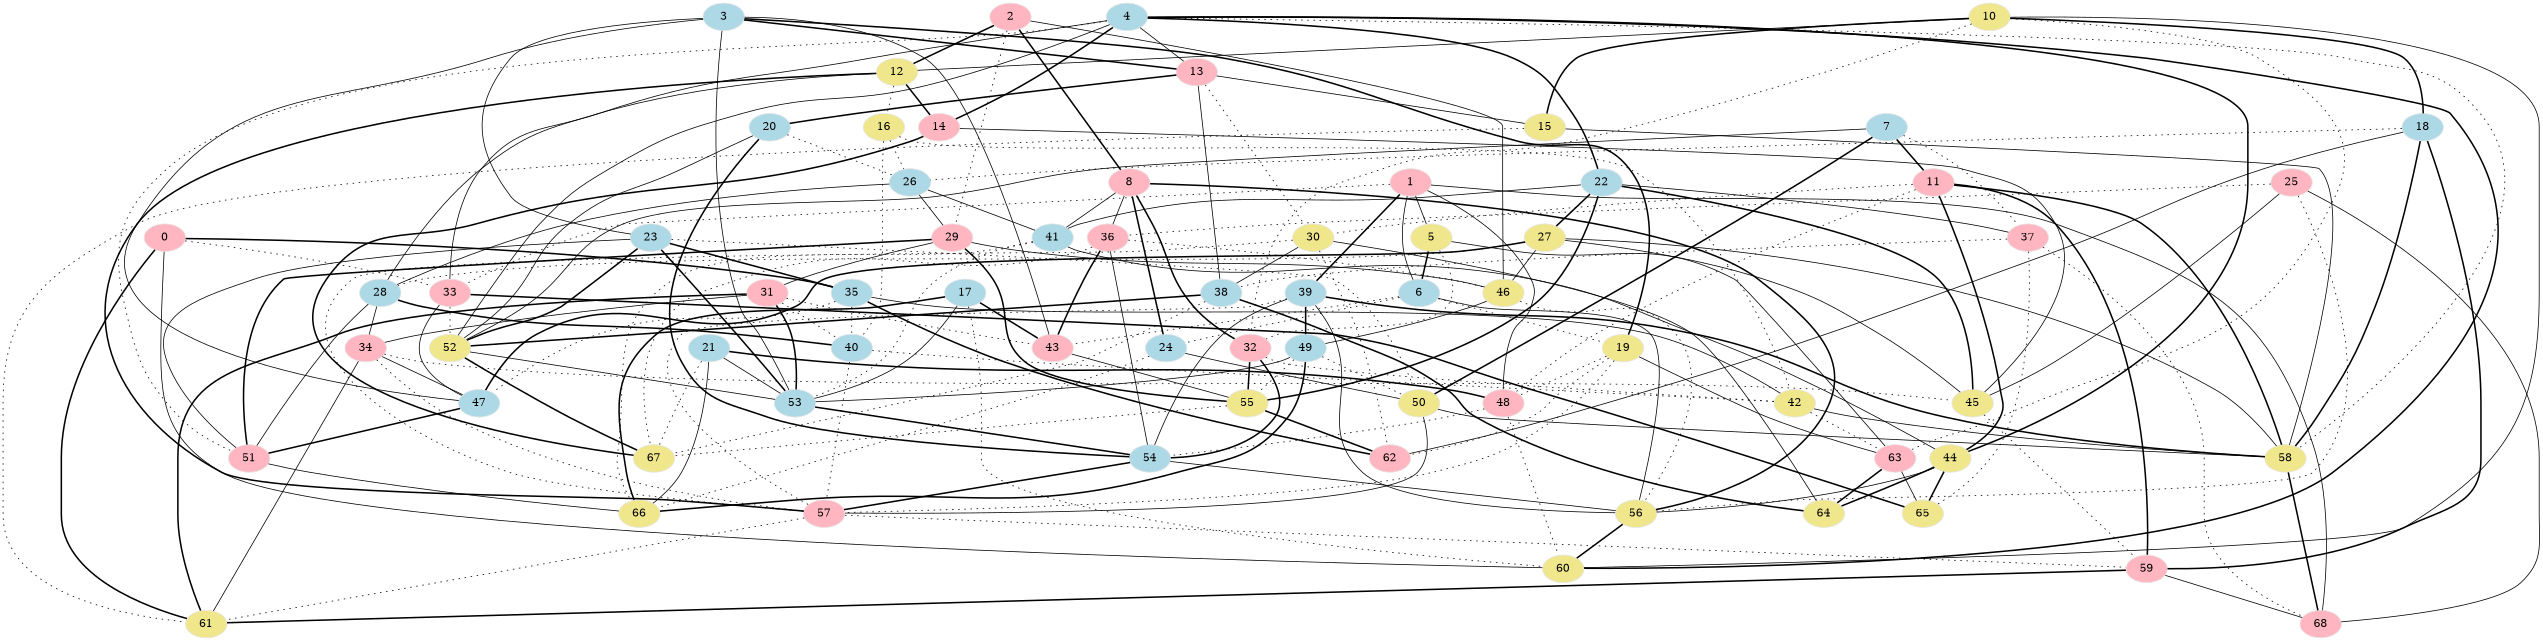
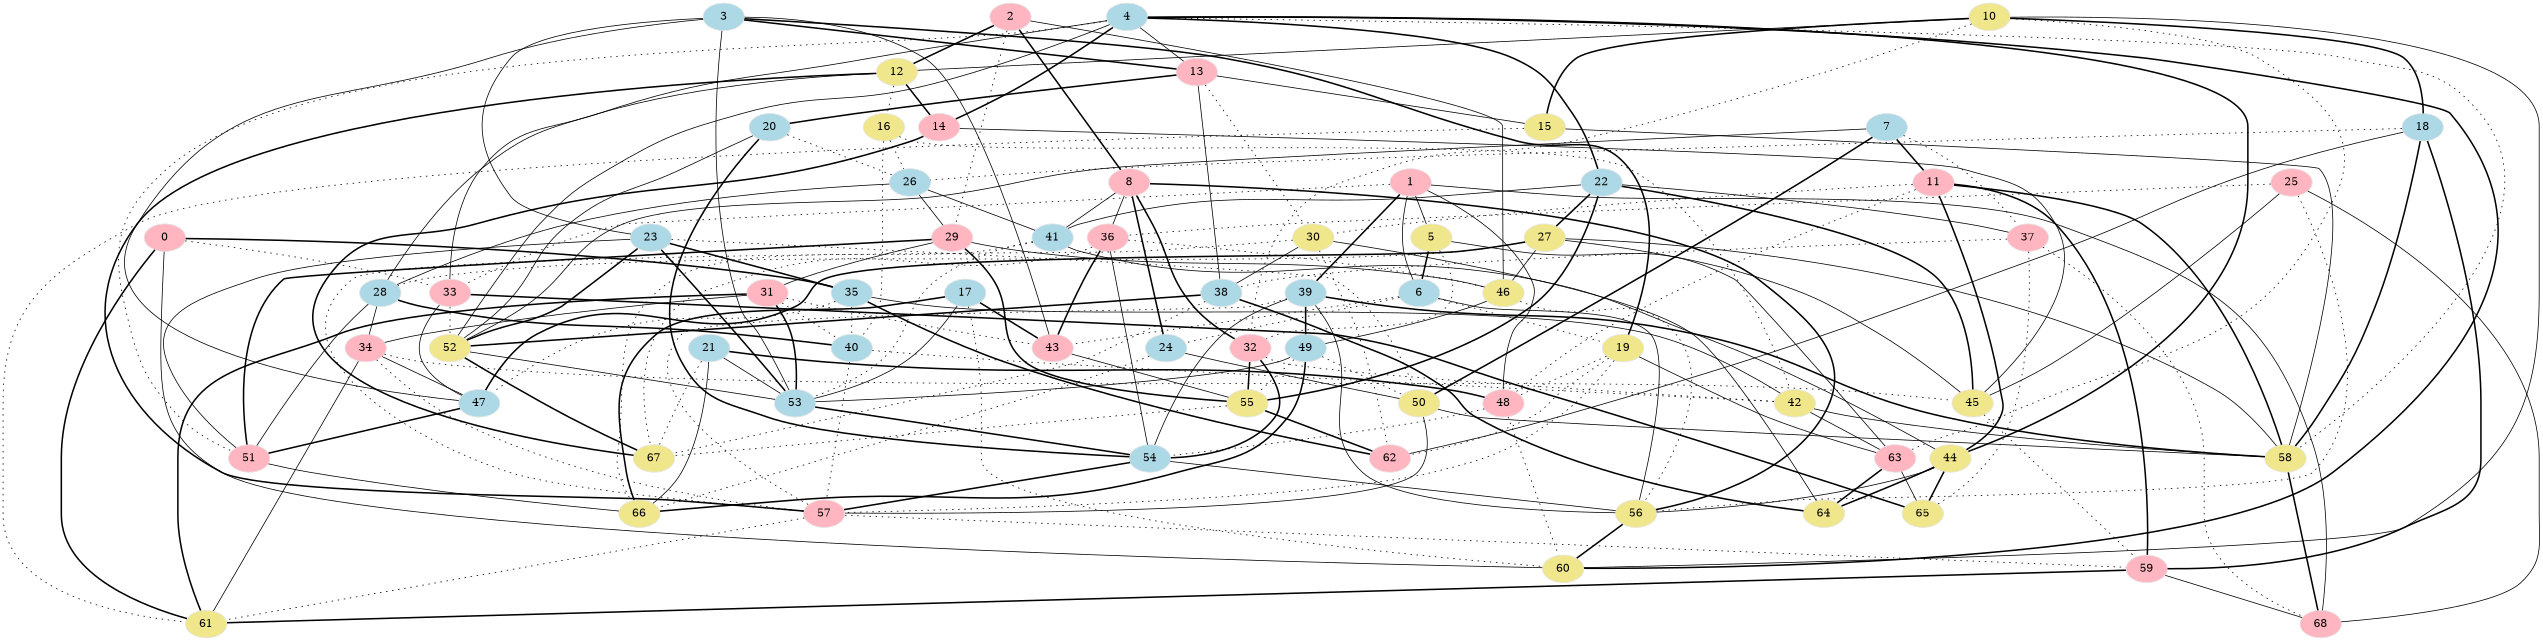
(1845, 431) -> (1845, 431)
